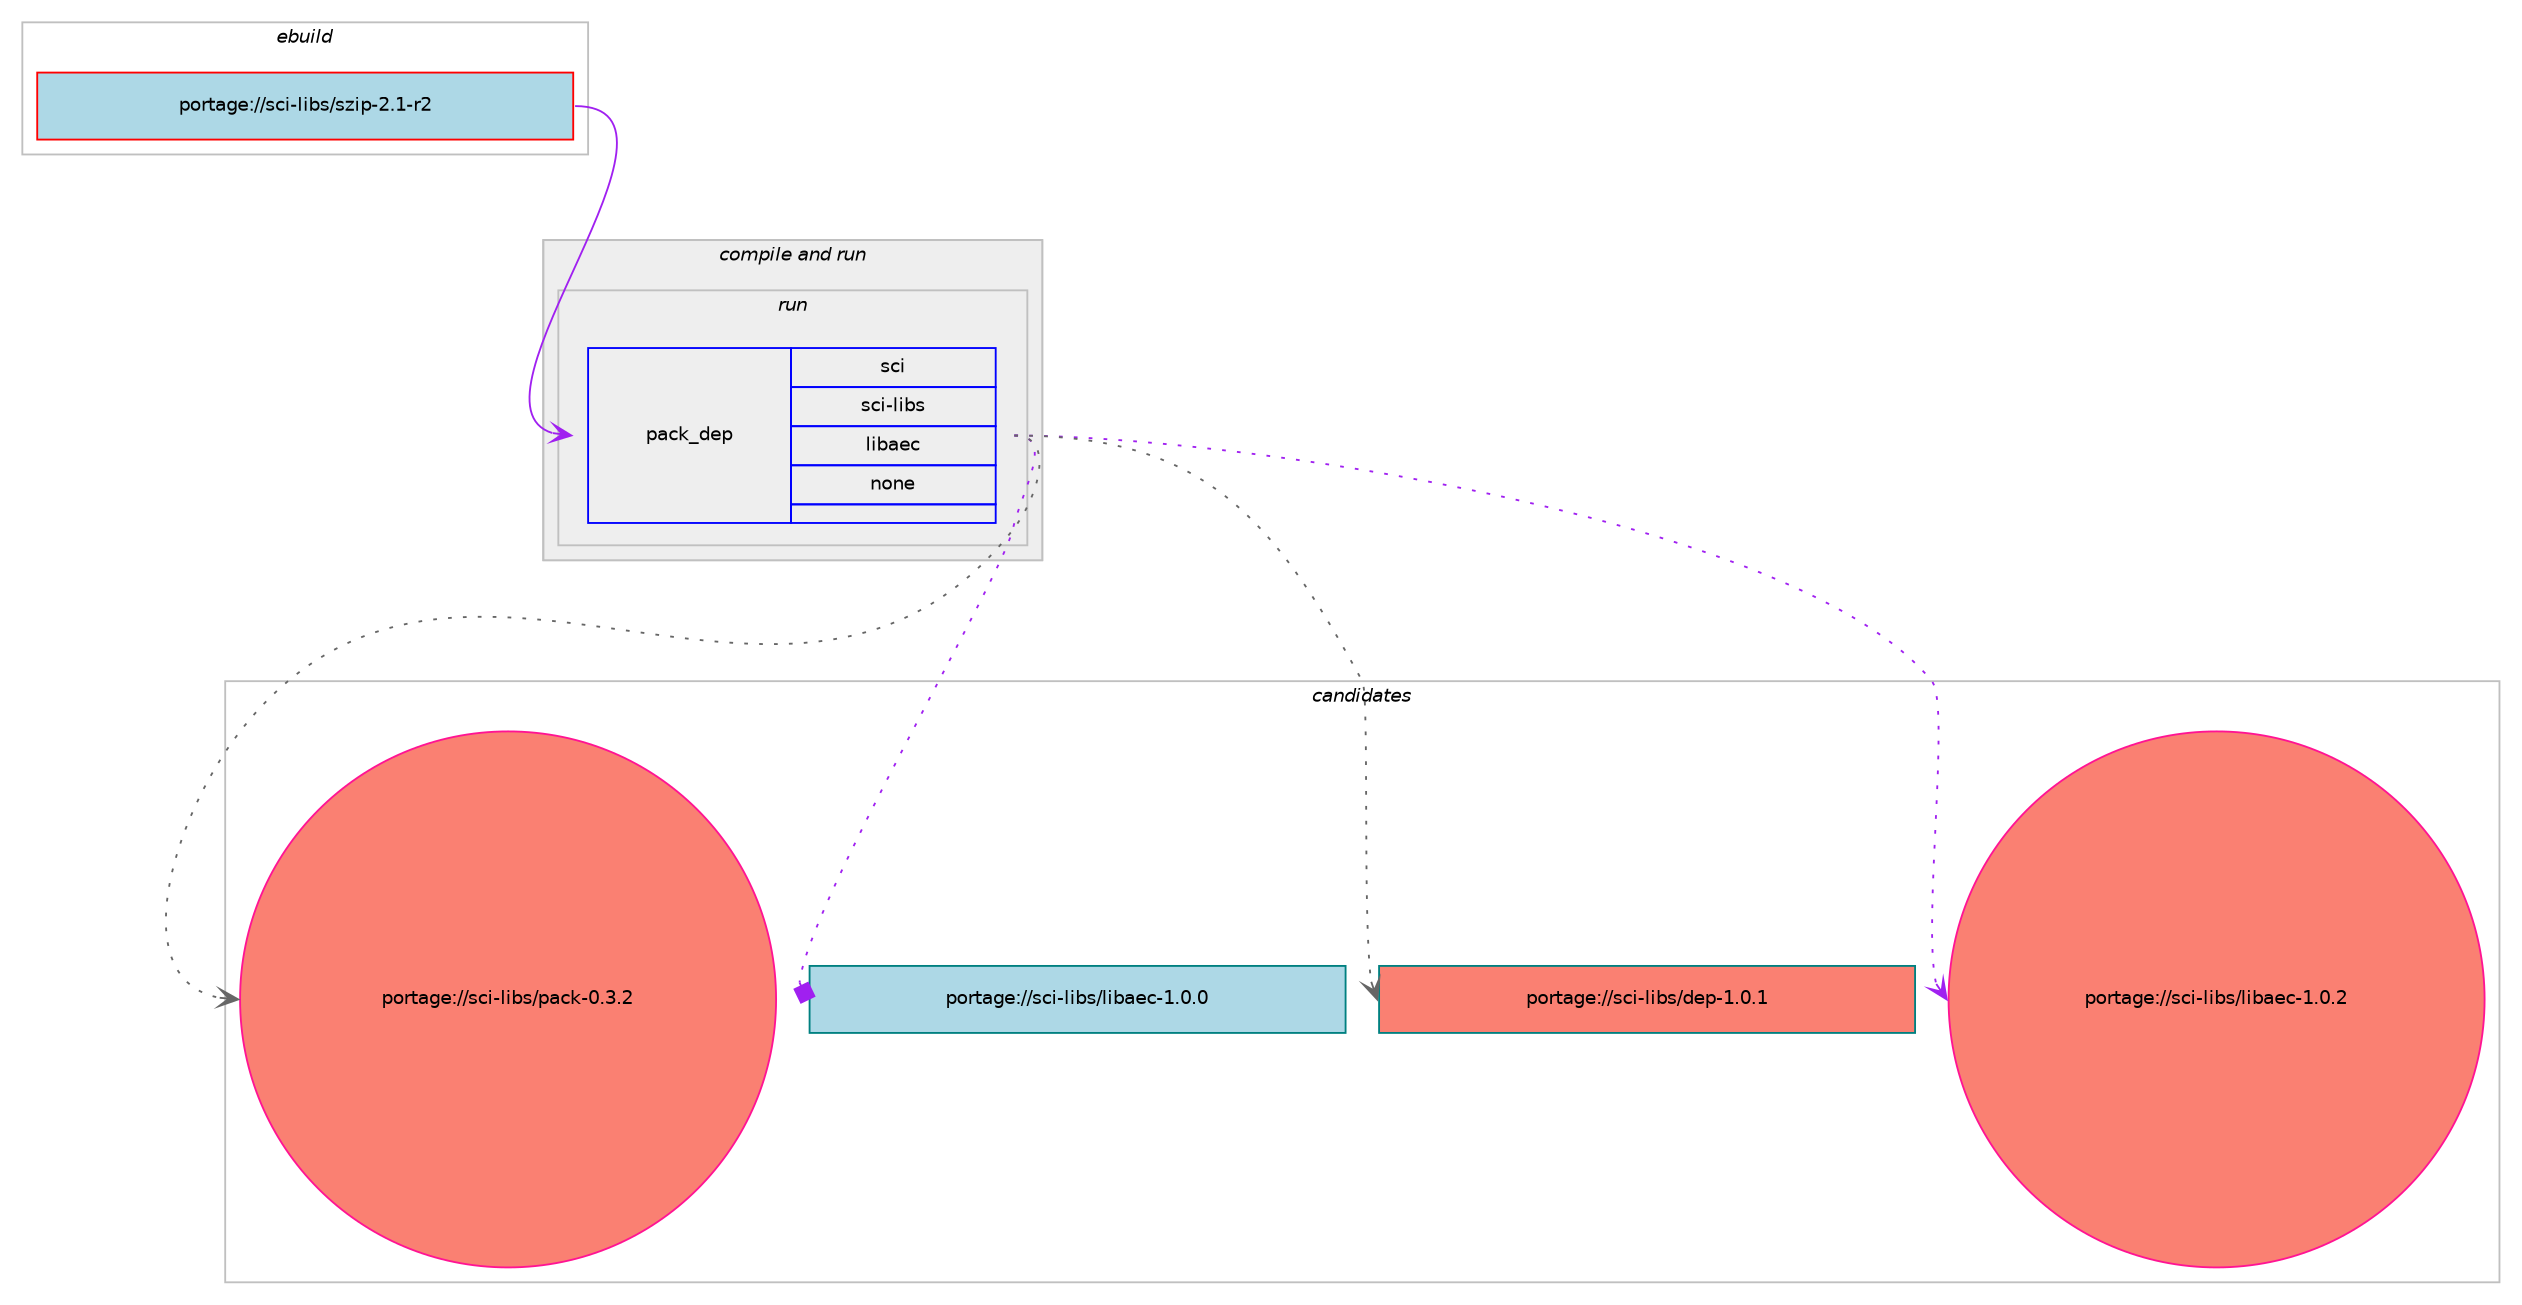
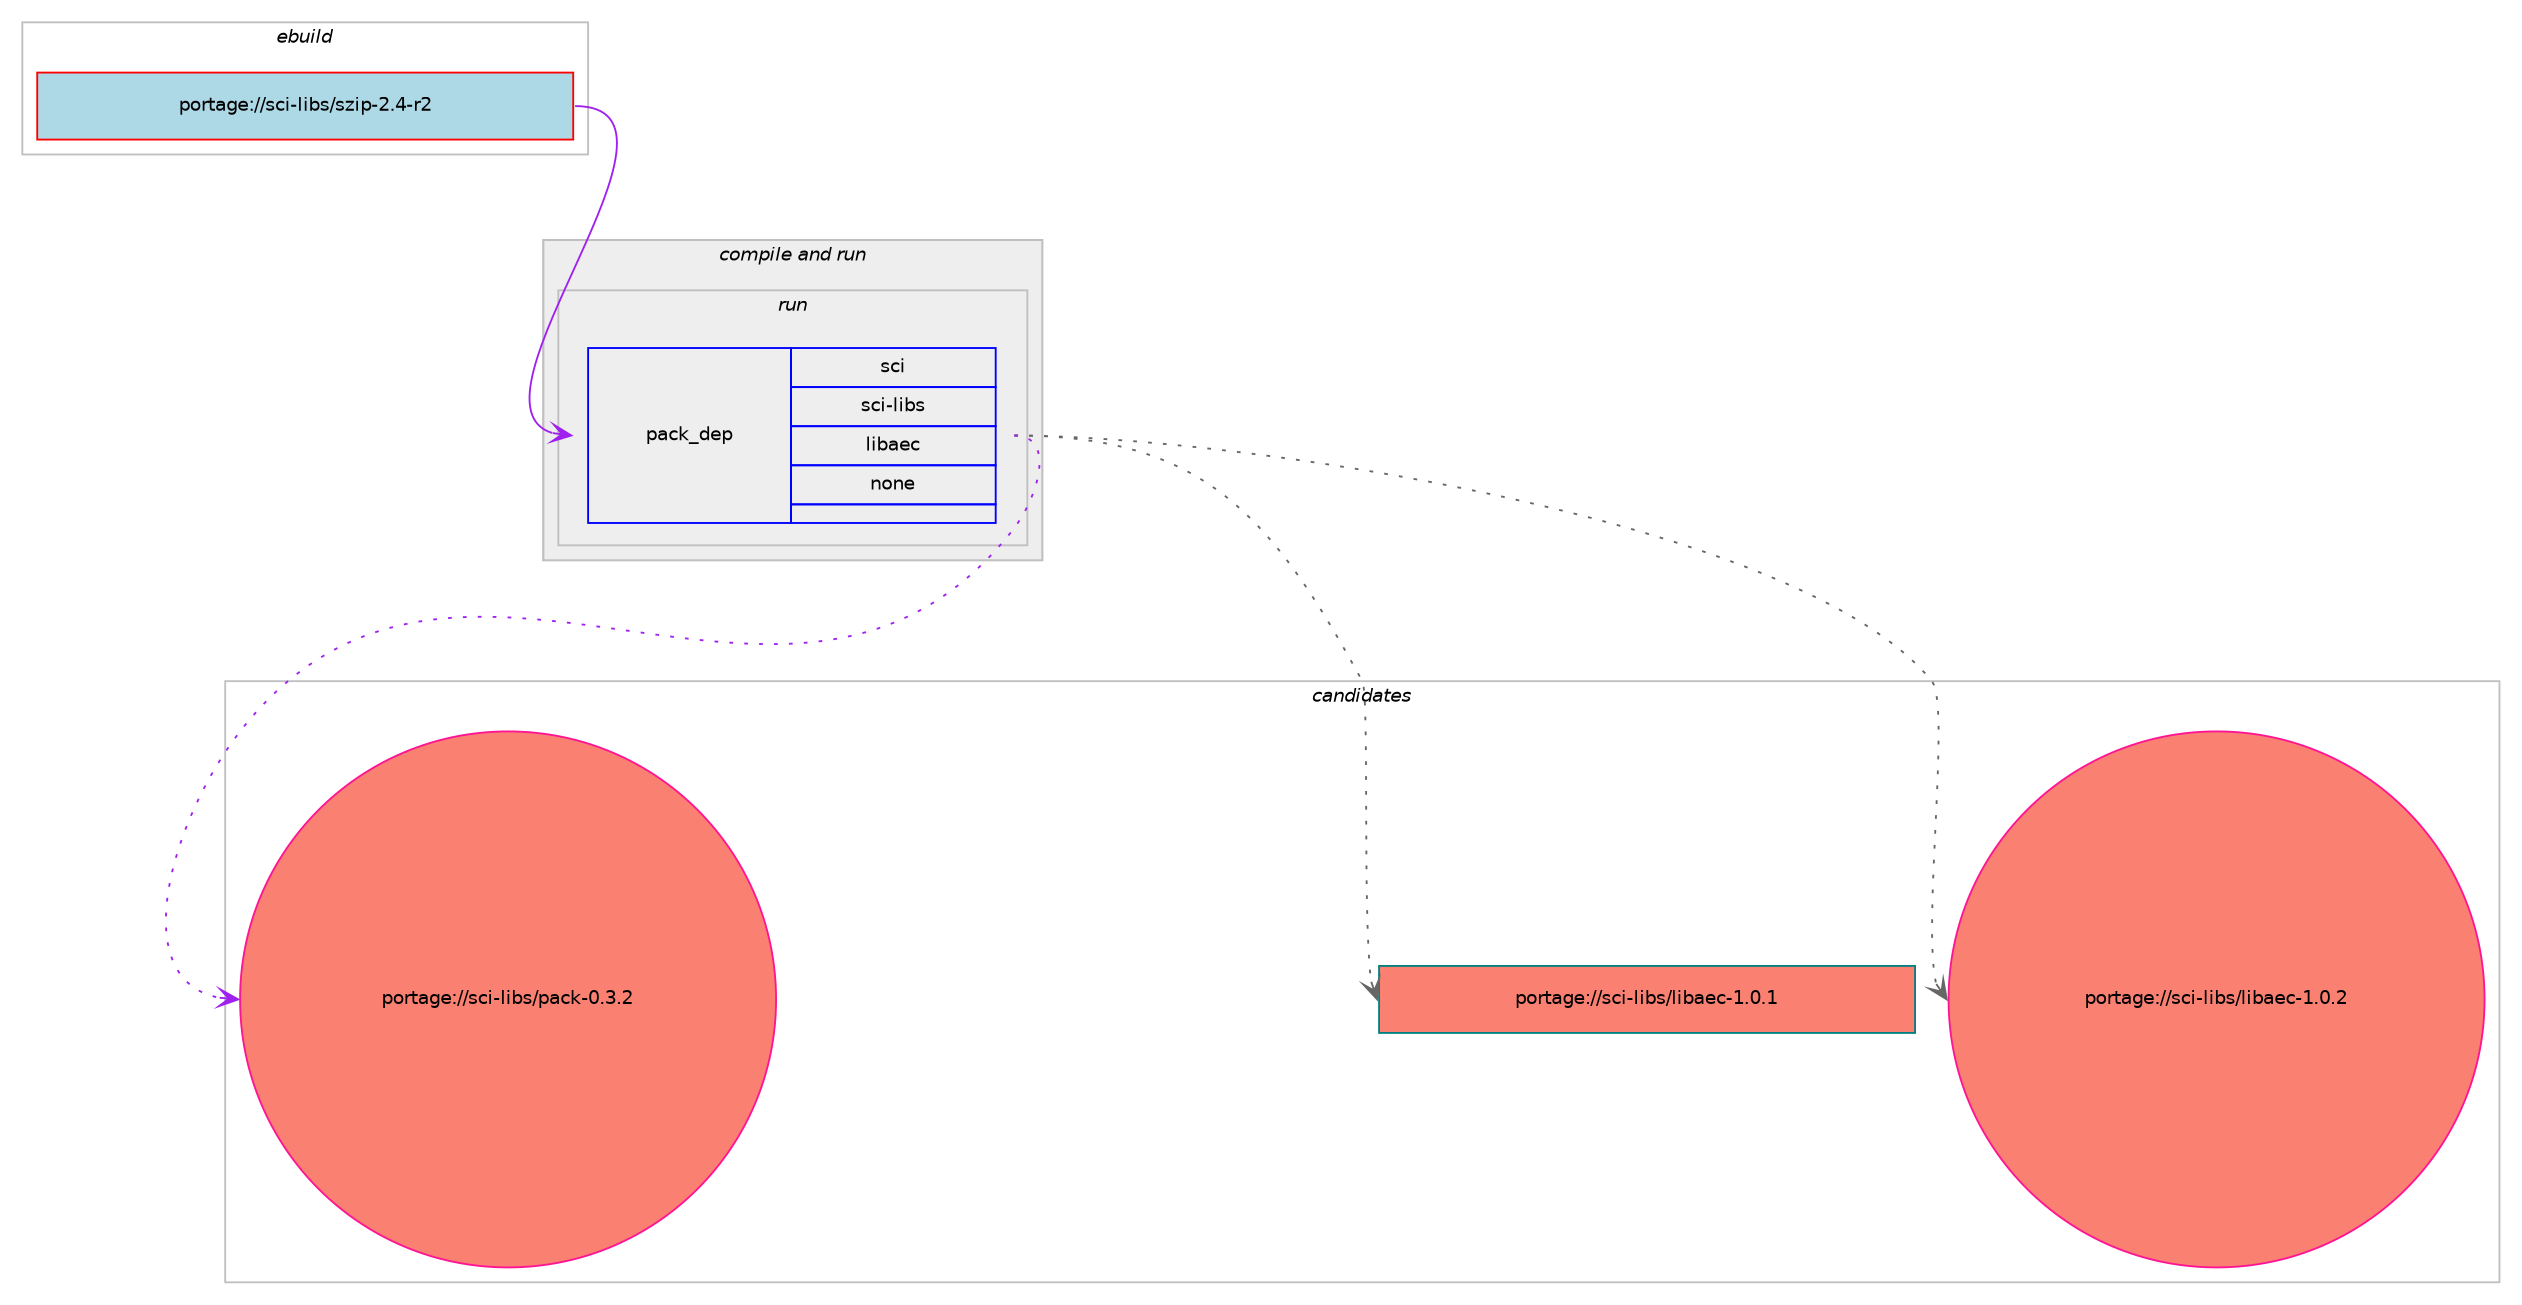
(305, 106) -> (305, 106)
(1640, 532) -> (1640, 532)
(530, 619) -> (530, 619)
(1078, 999) -> none
(1647, 999) -> (1647, 999)
